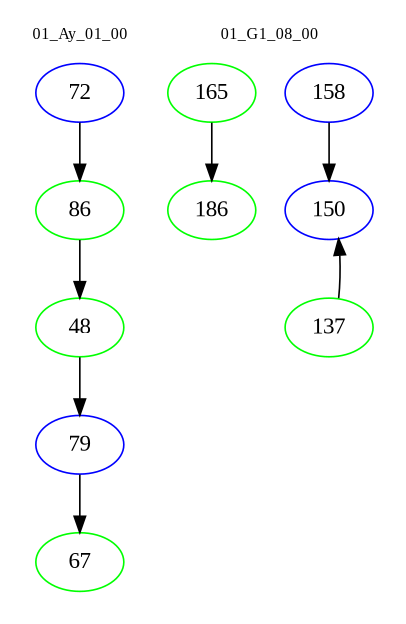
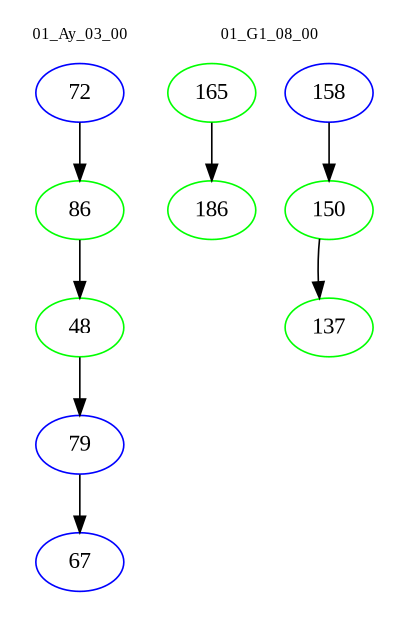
(81, 35) -> (81, 35)
(329, 210) -> (329, 210)
(340, 277) -> (318, 260)
(80, 562) -> (80, 562)
